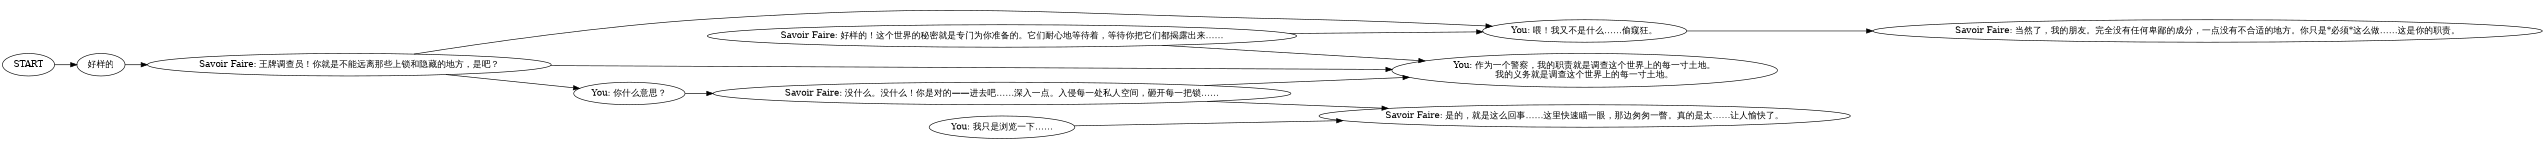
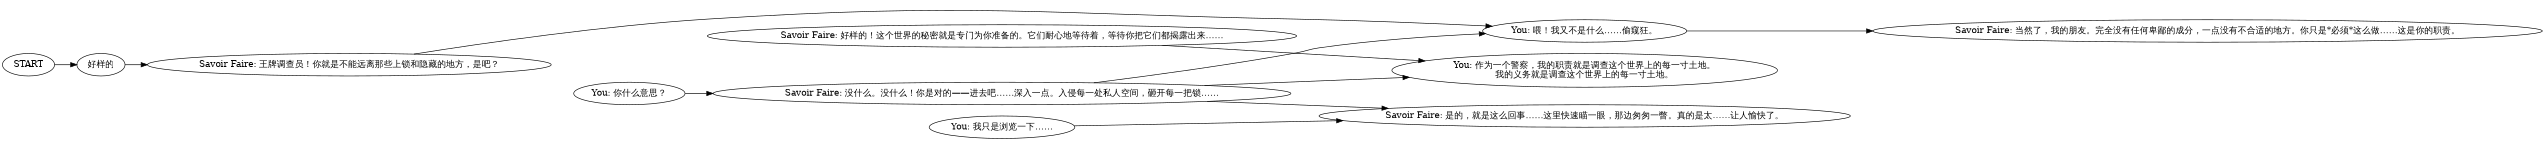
(1383, 33) -> (1277, 56)
(968, 68) -> none
(510, 81) -> none
